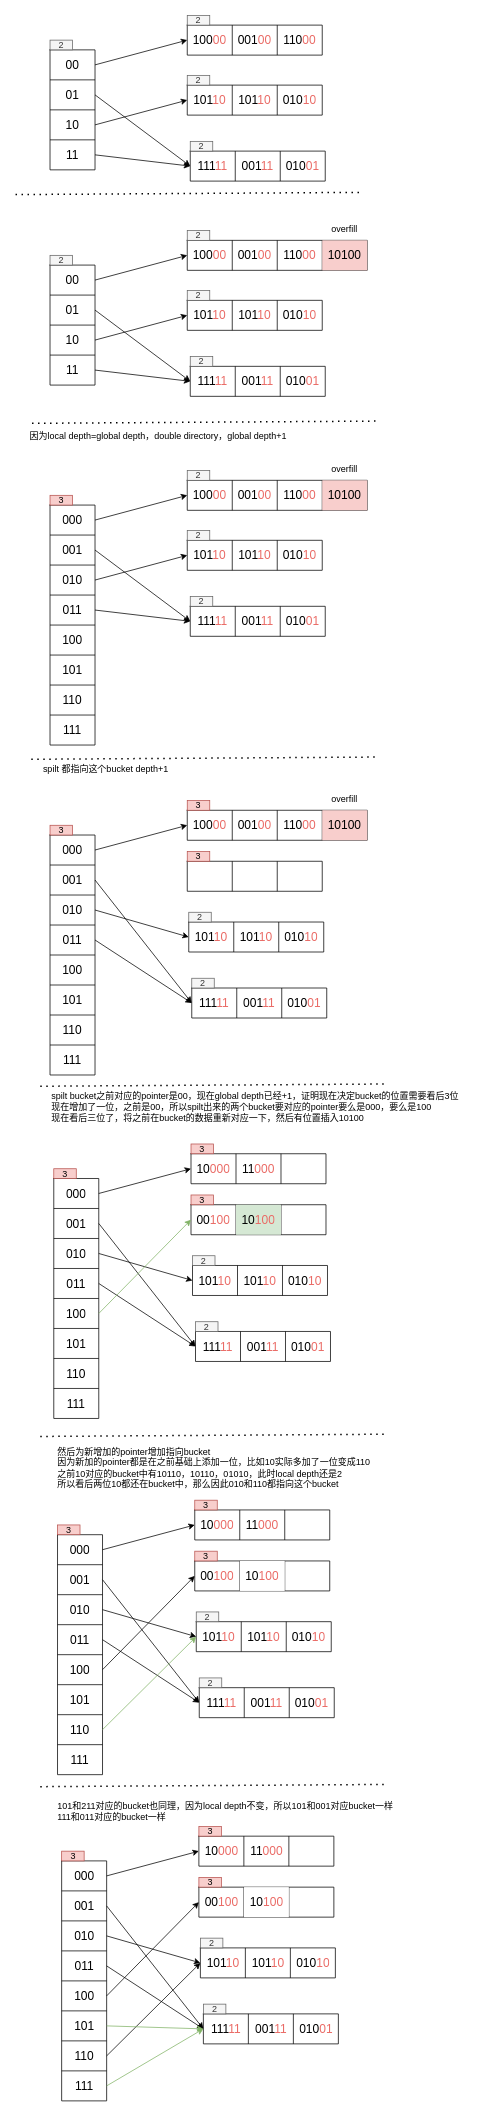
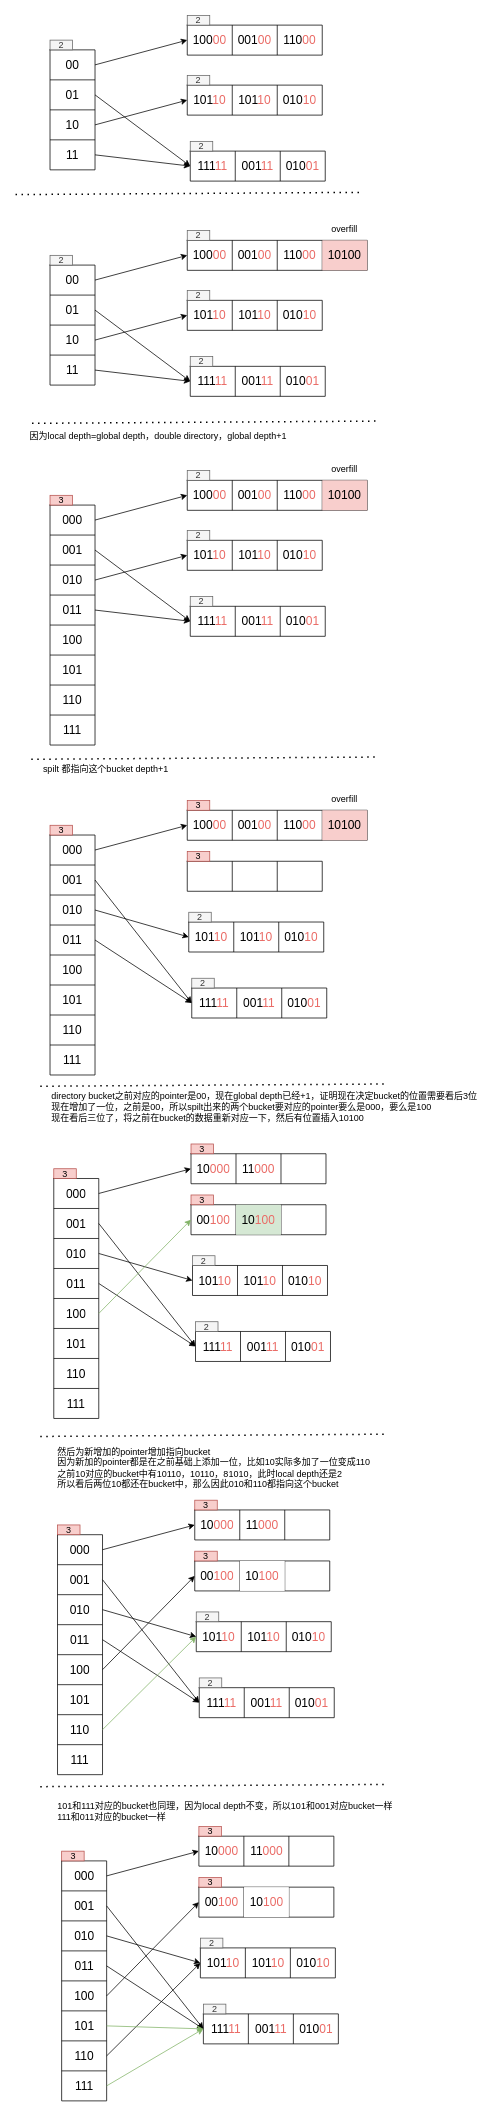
(266, 1107) -> (277, 1107)
(217, 1468) -> (217, 1468)
(232, 1812) -> (232, 1812)
